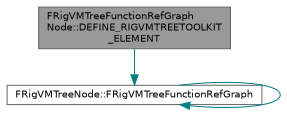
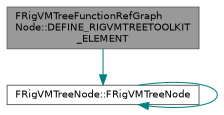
(135, 95) -> (103, 95)
